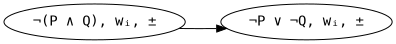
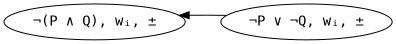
(198, 29) -> (208, 15)
